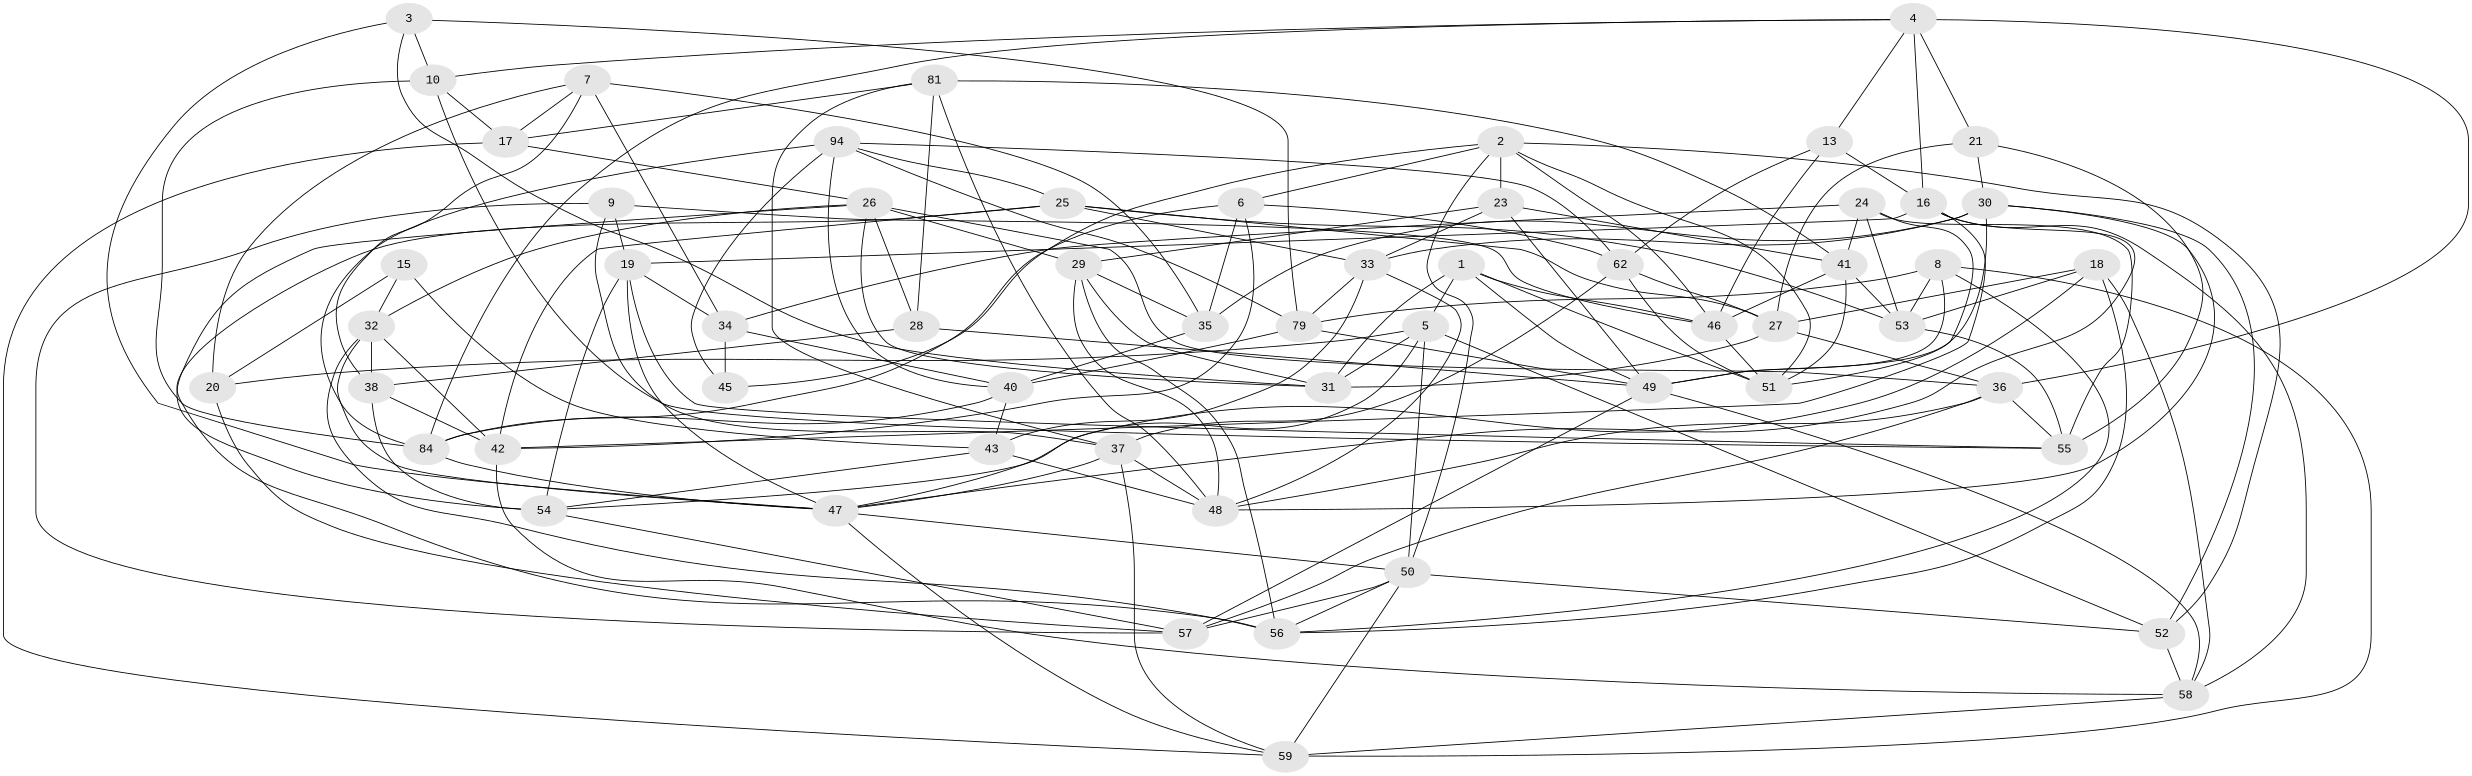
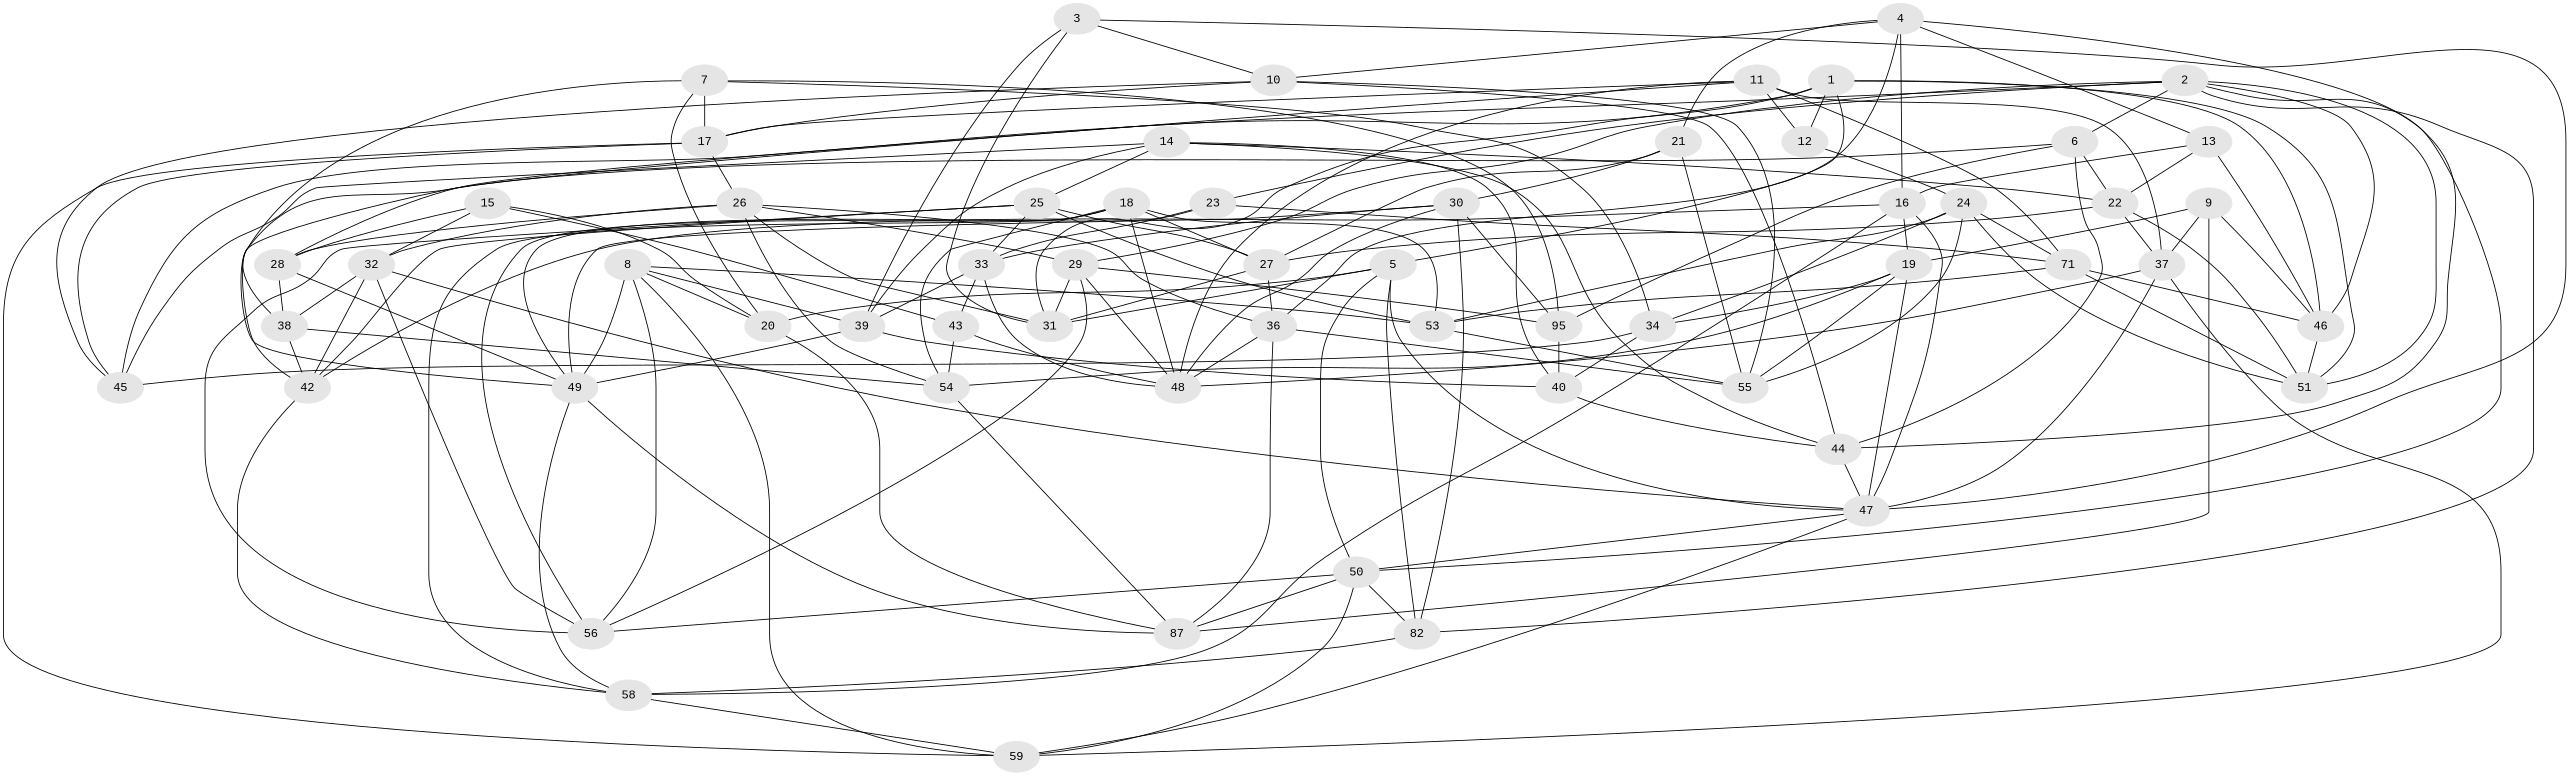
(934, 80) -> (1757, 80)
none -> (563, 115)
(837, 142) -> (1167, 142)
none -> (1805, 142)
none -> (205, 174)
(1384, 221) -> (1623, 132)
none -> (380, 229)
(1620, 265) -> (2115, 203)
(1844, 265) -> (2068, 265)
none -> (698, 296)
none -> (1158, 315)
(1205, 326) -> (1559, 326)
(1299, 326) -> (862, 326)
(1001, 419) -> none
(426, 449) -> (1838, 449)
(1186, 634) -> (1177, 634)
(2162, 634) -> (1417, 634)
